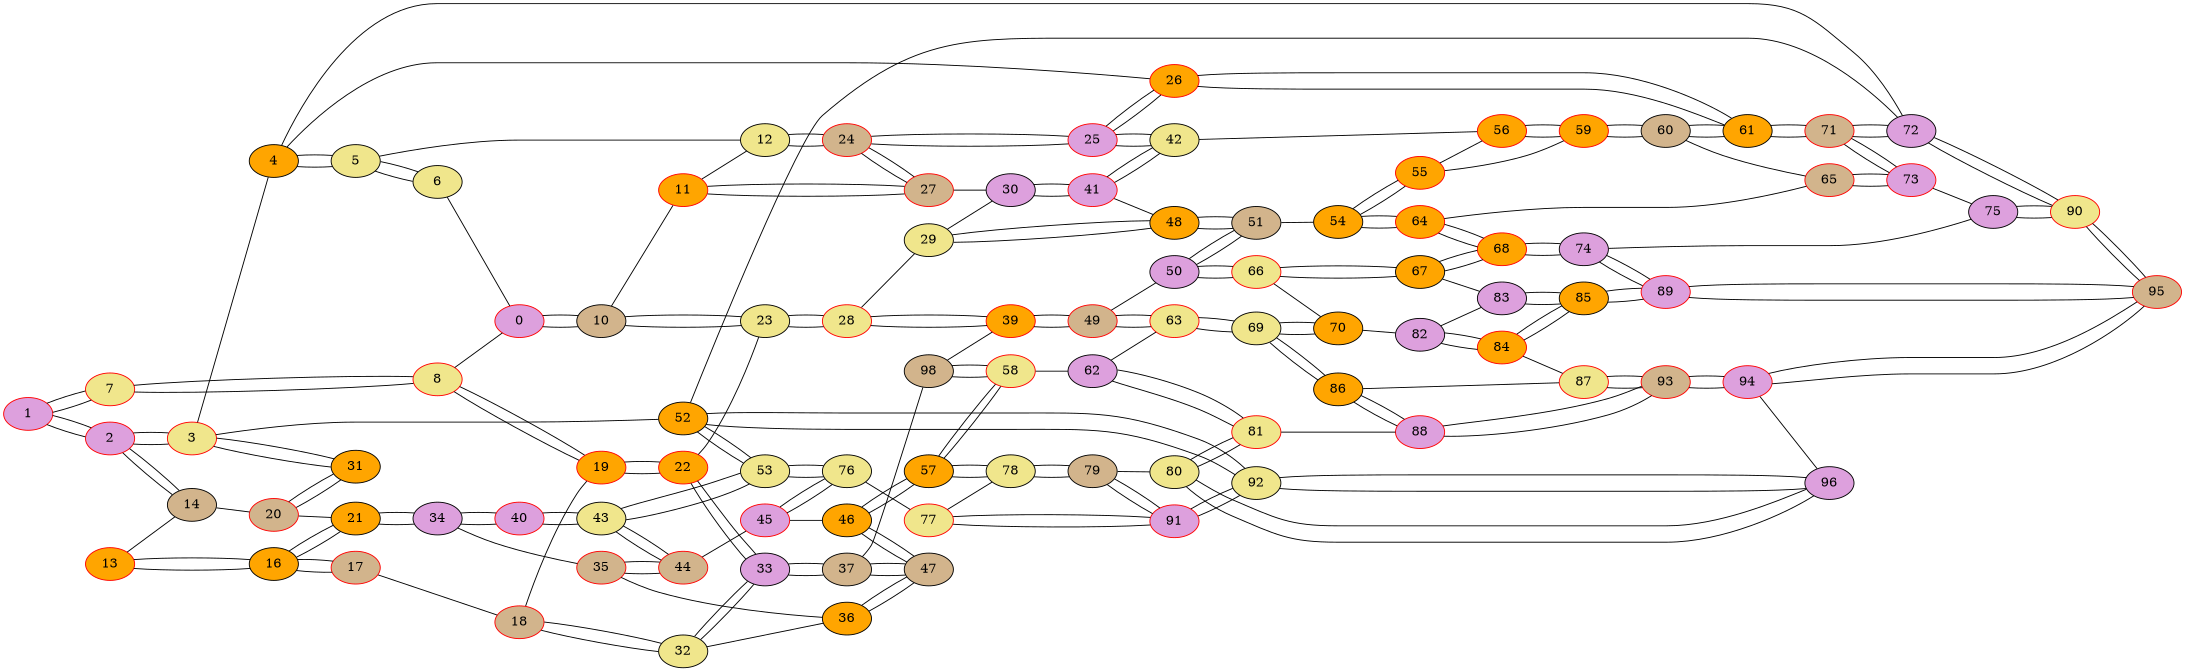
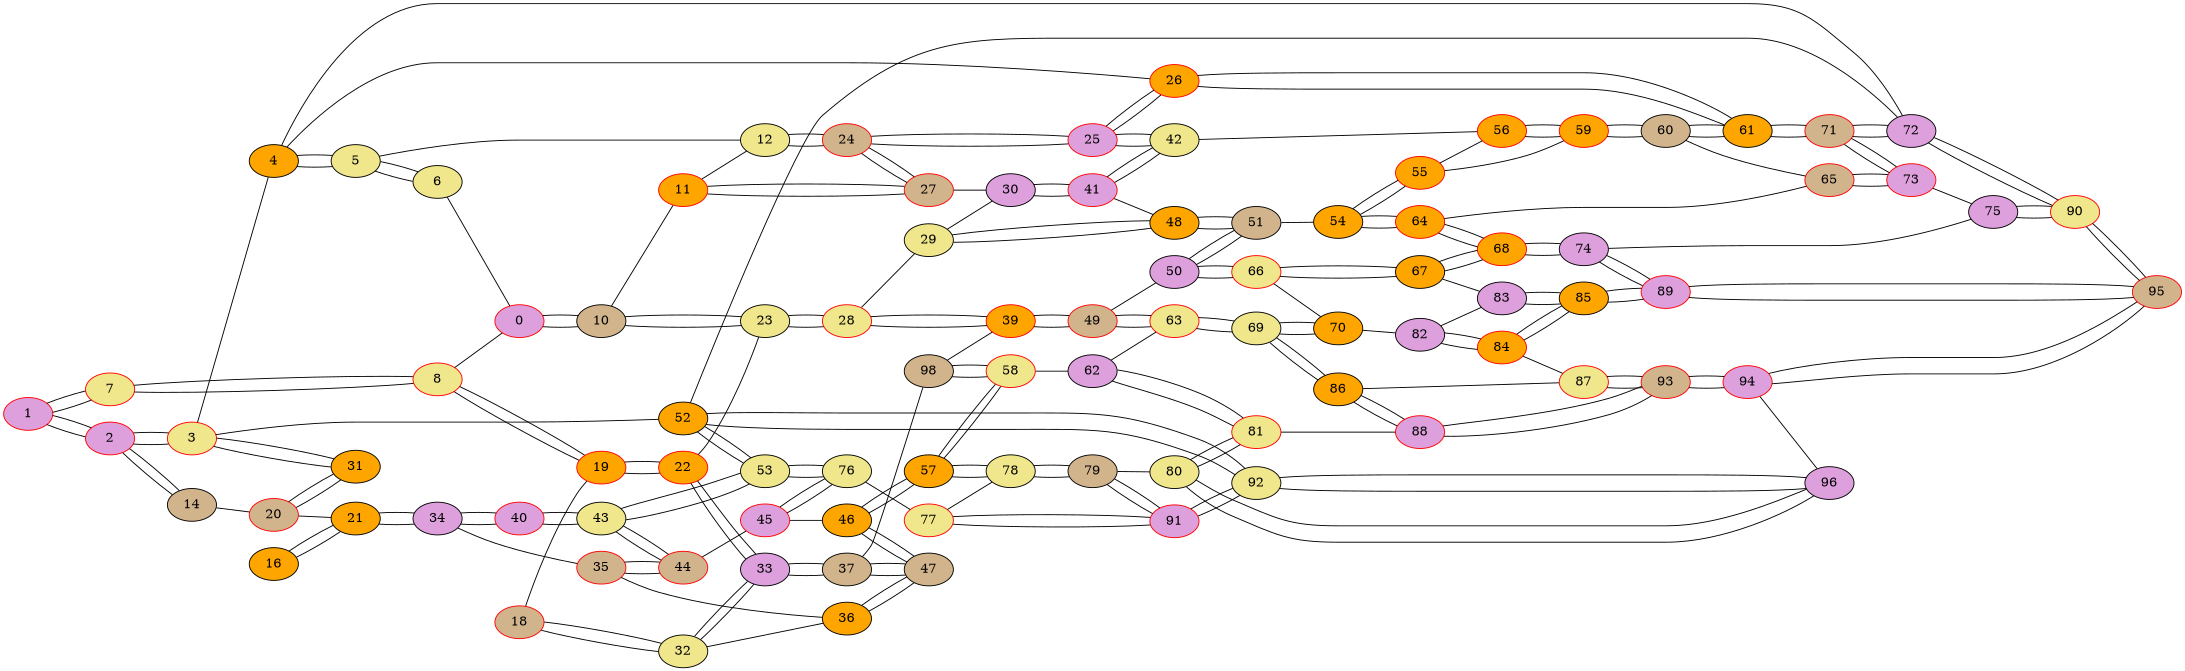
(110, 564) -> none
(356, 568) -> none
